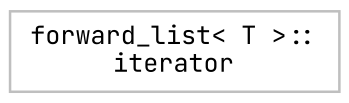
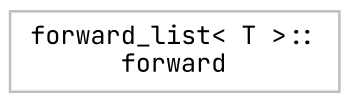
(175, 52) -> (175, 52)
